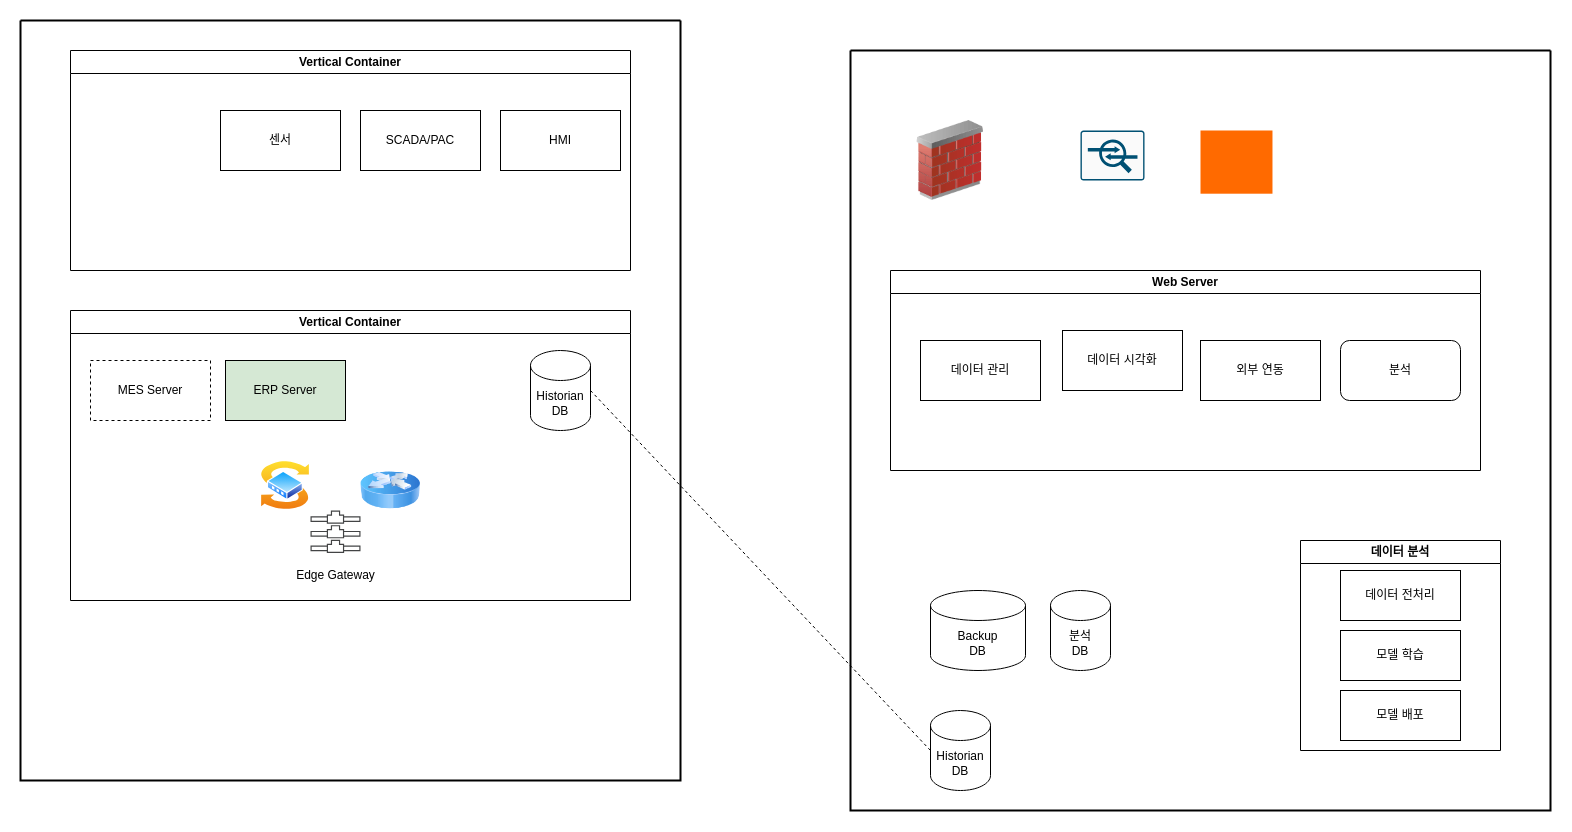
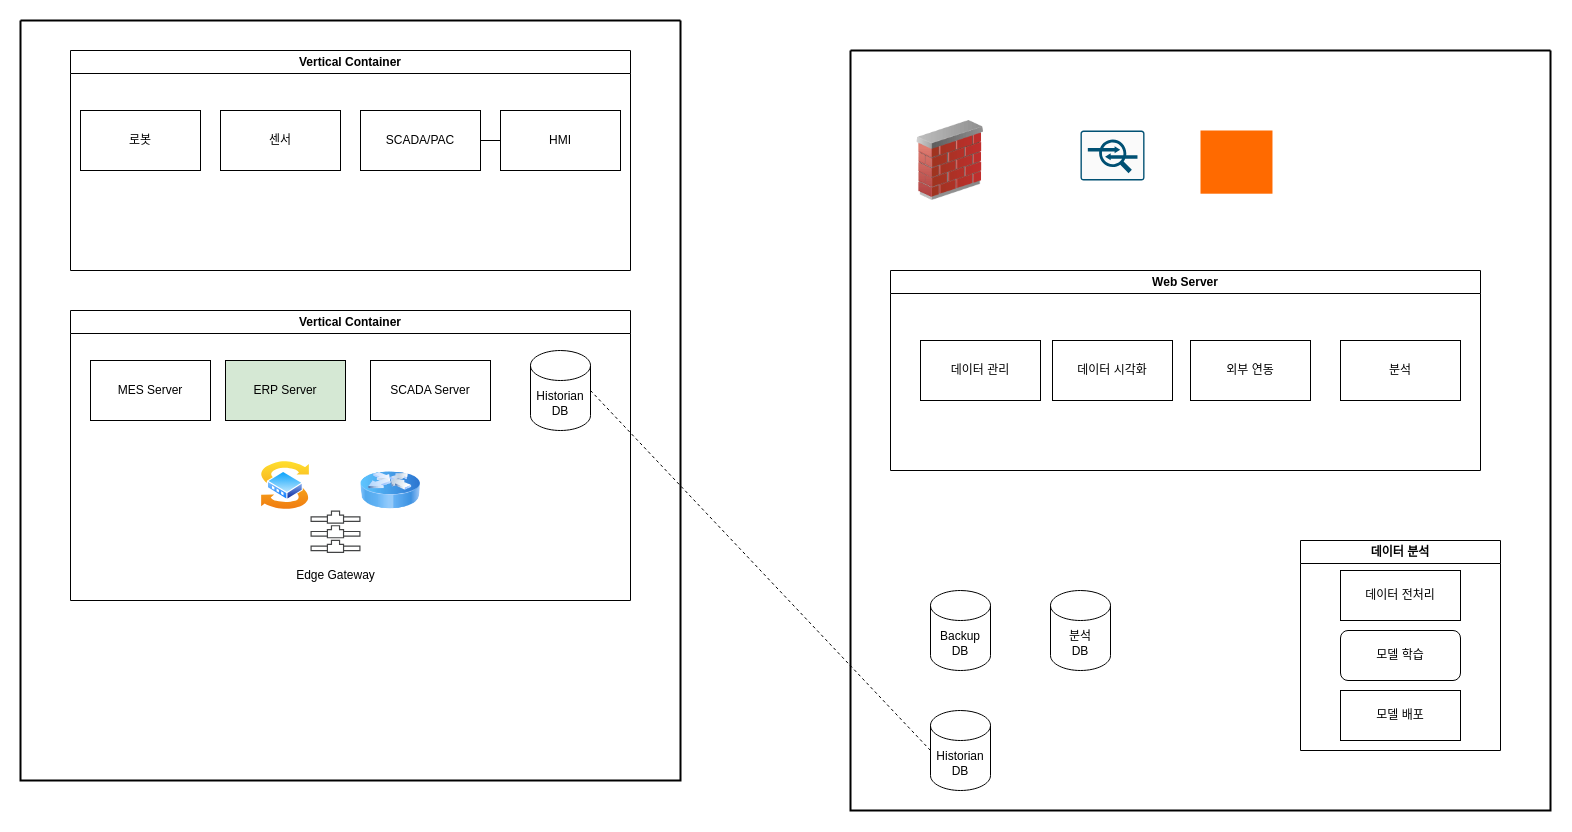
none -> (141, 141)
none -> (491, 141)
(1123, 361) -> (1113, 371)
(1261, 371) -> (1251, 371)
(1401, 371) -> (1401, 371)
(151, 391) -> (151, 391)
none -> (431, 391)
(978, 631) -> (961, 631)
(1401, 656) -> (1401, 656)
